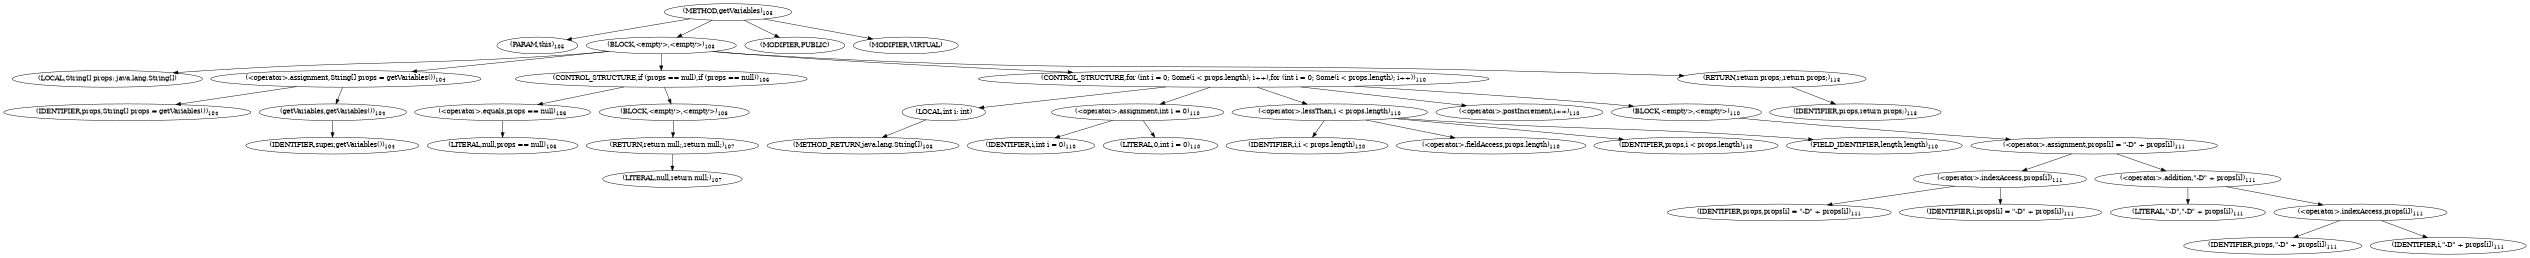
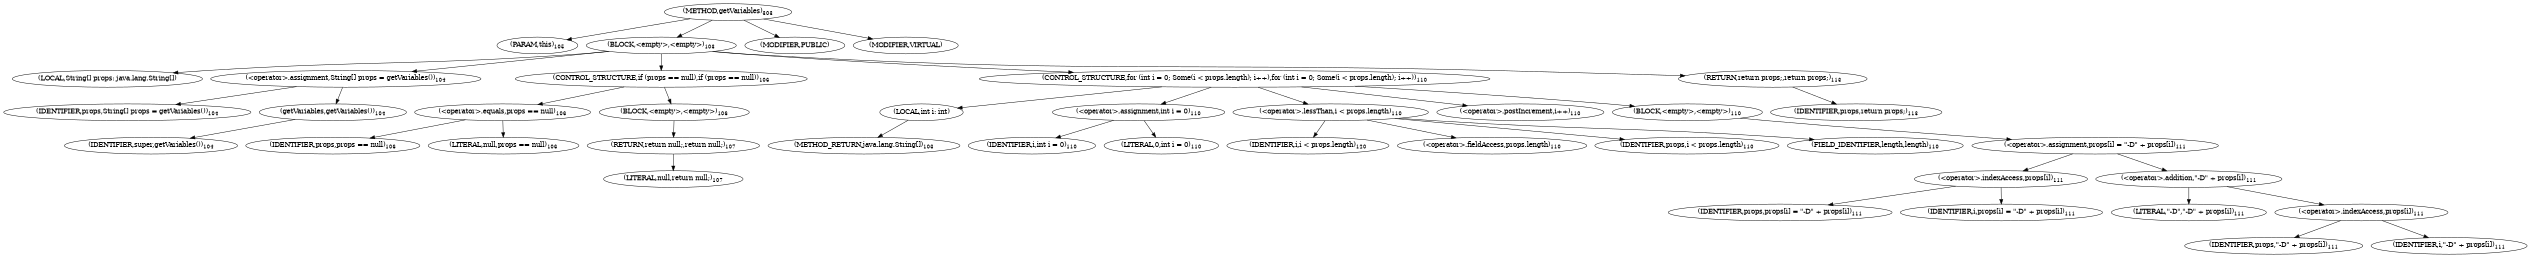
(768, 11) -> (768, 11)
none -> (333, 146)
